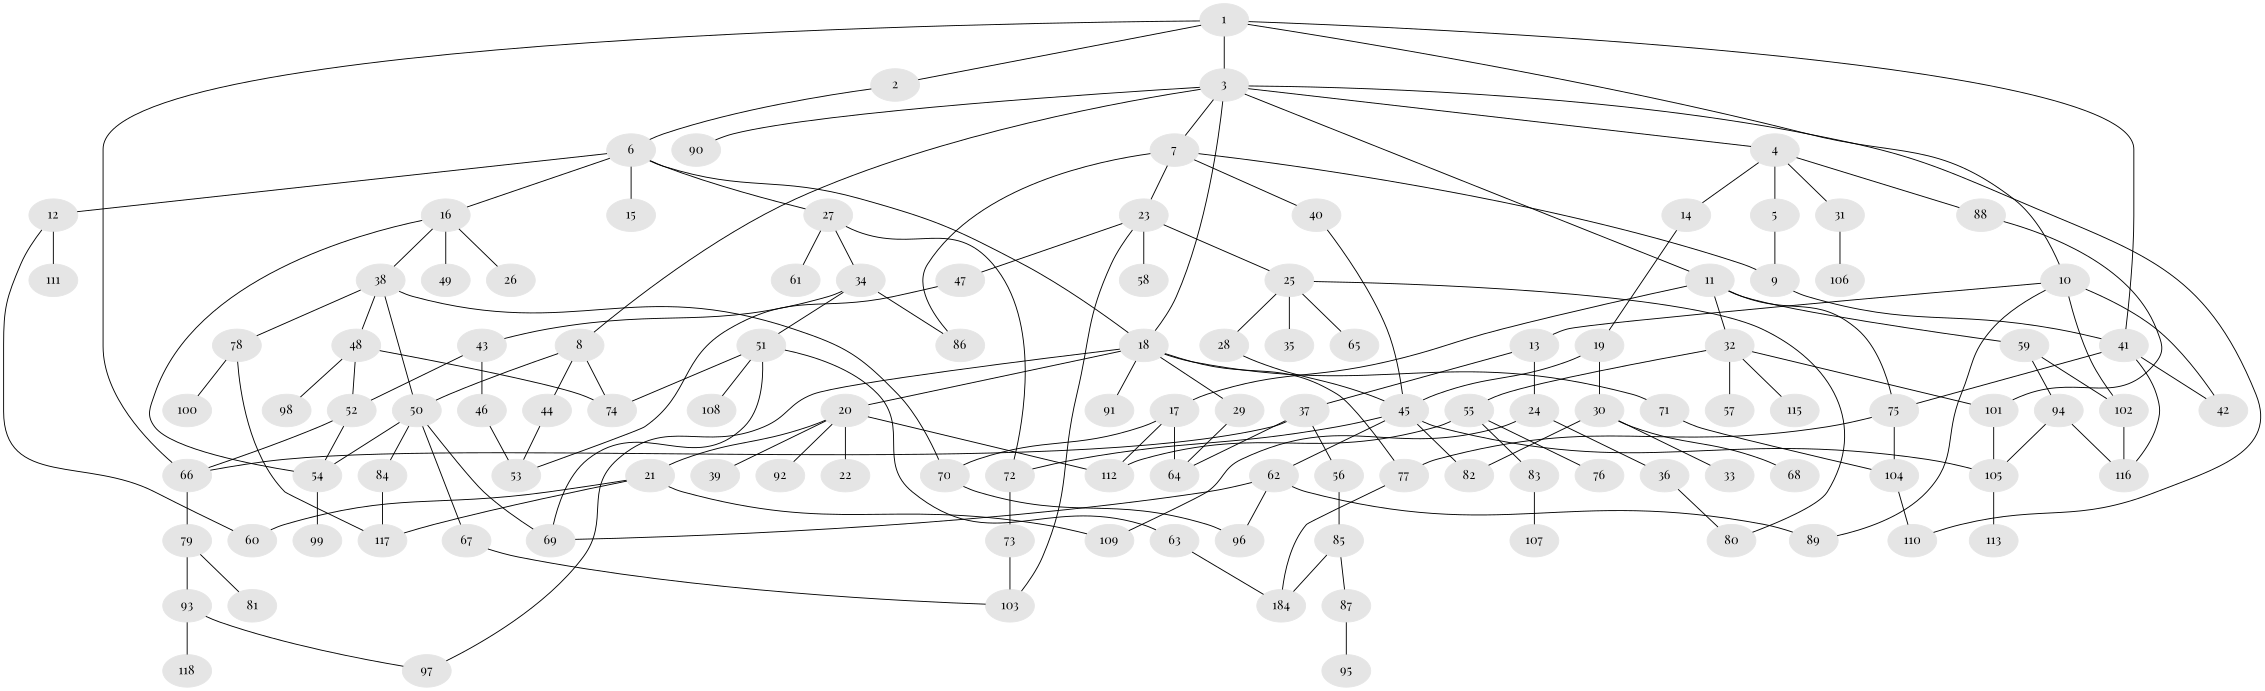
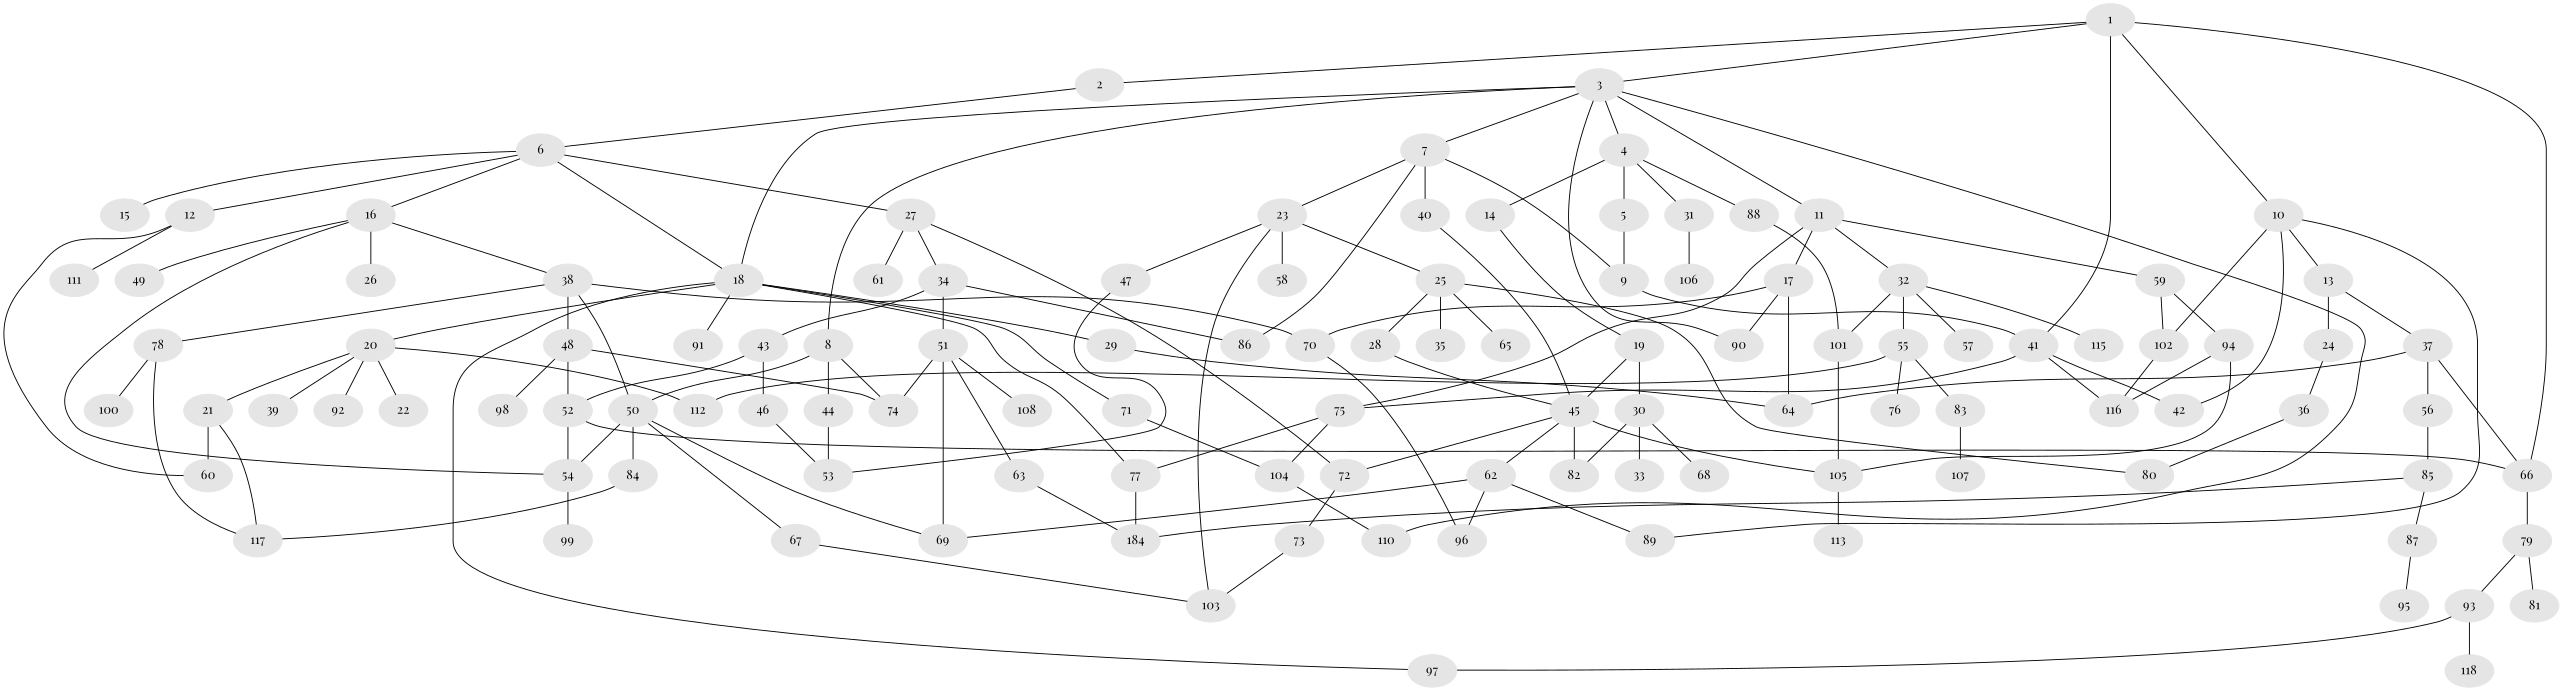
(1147, 438) -> (1768, 307)
(1109, 541) -> none
